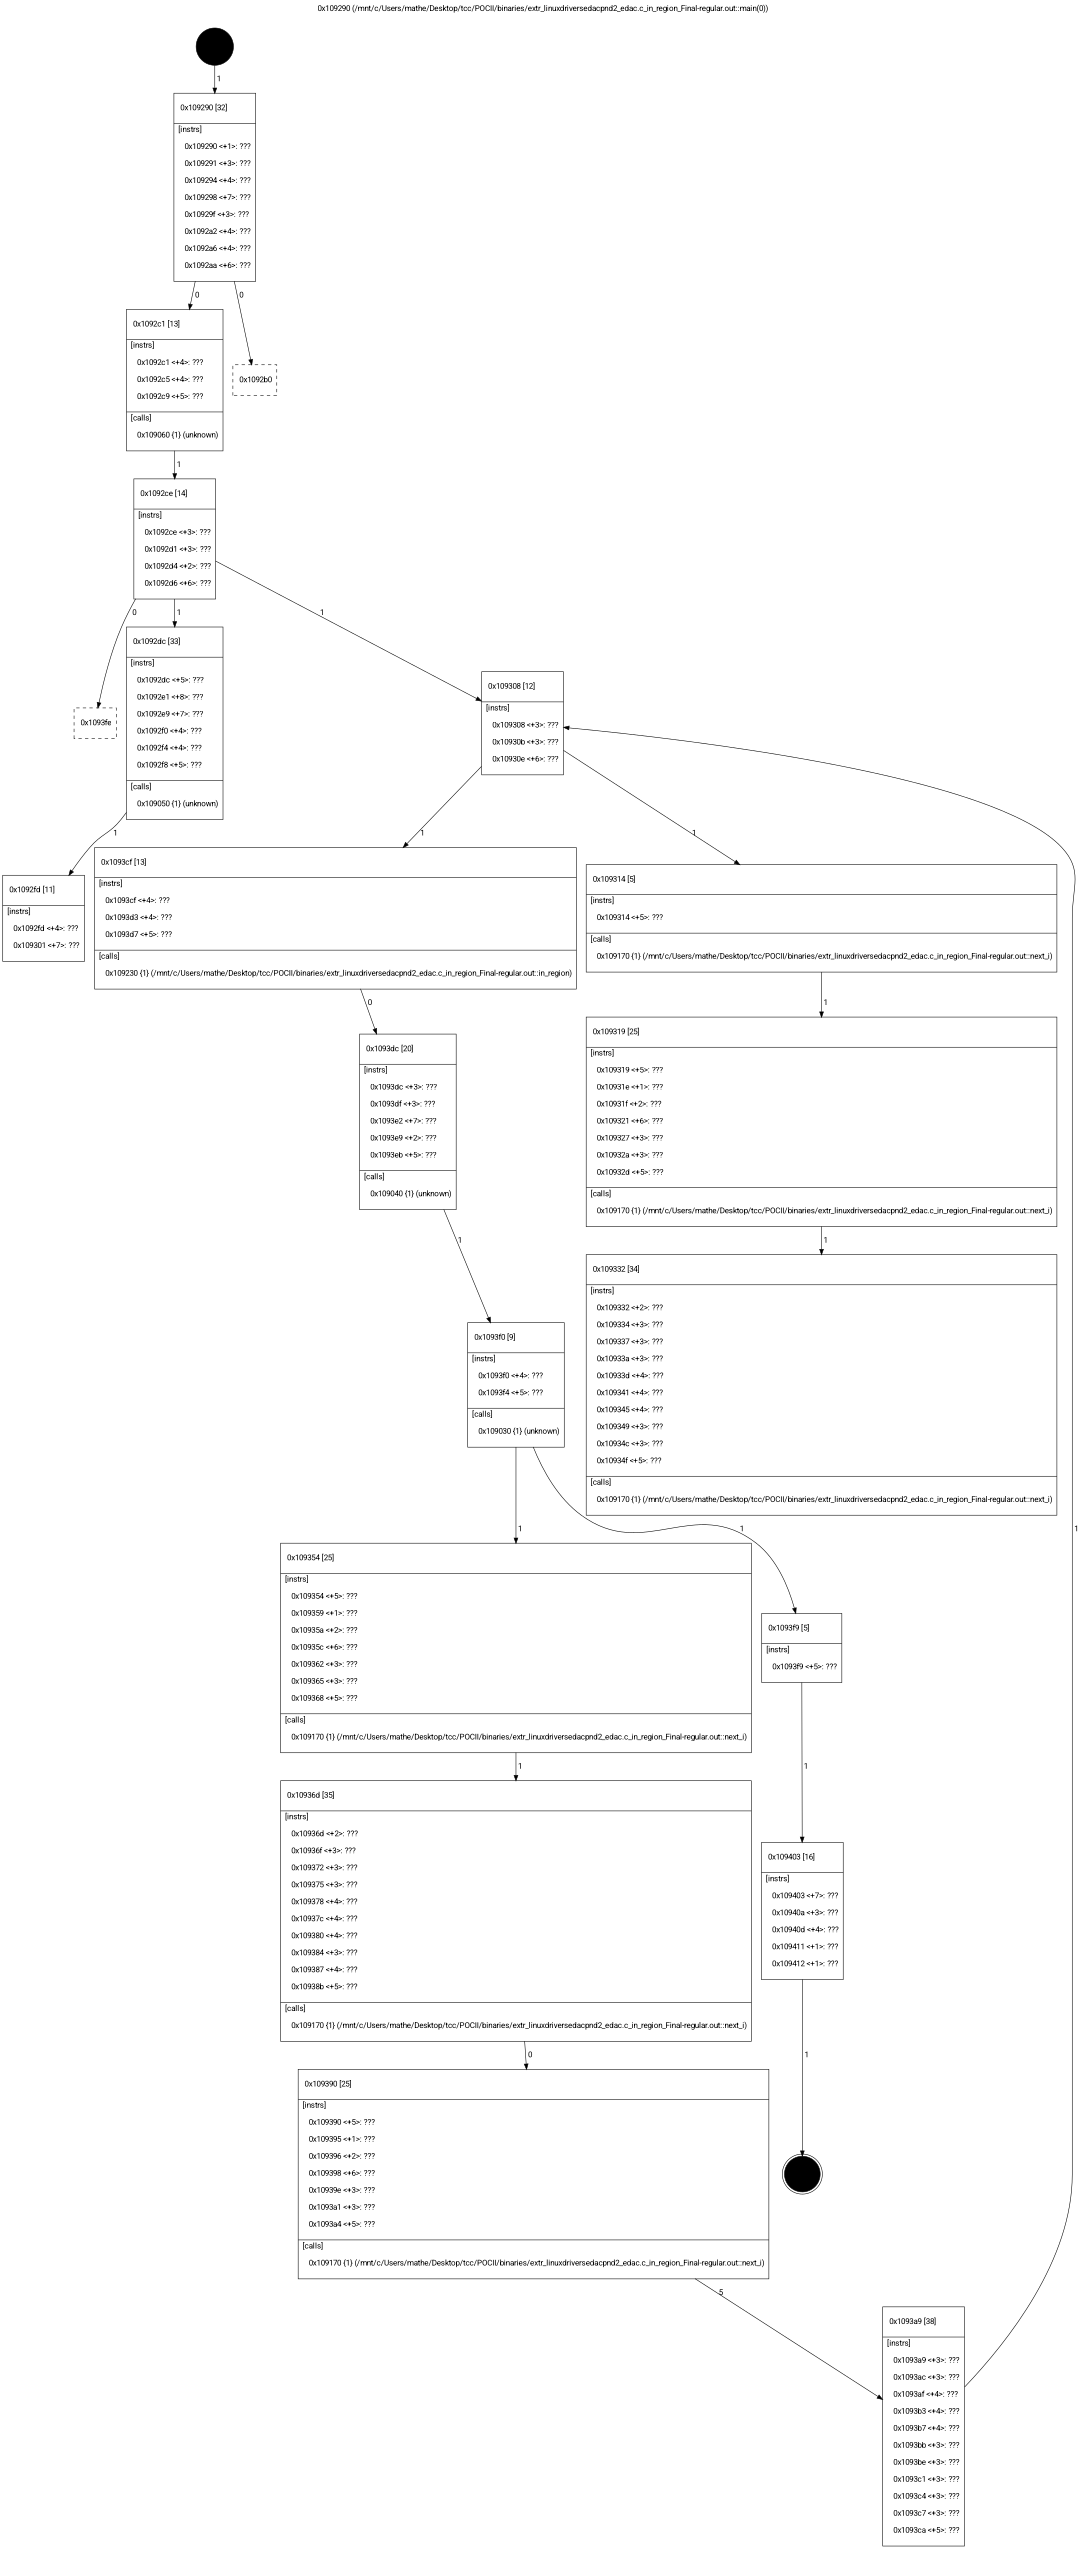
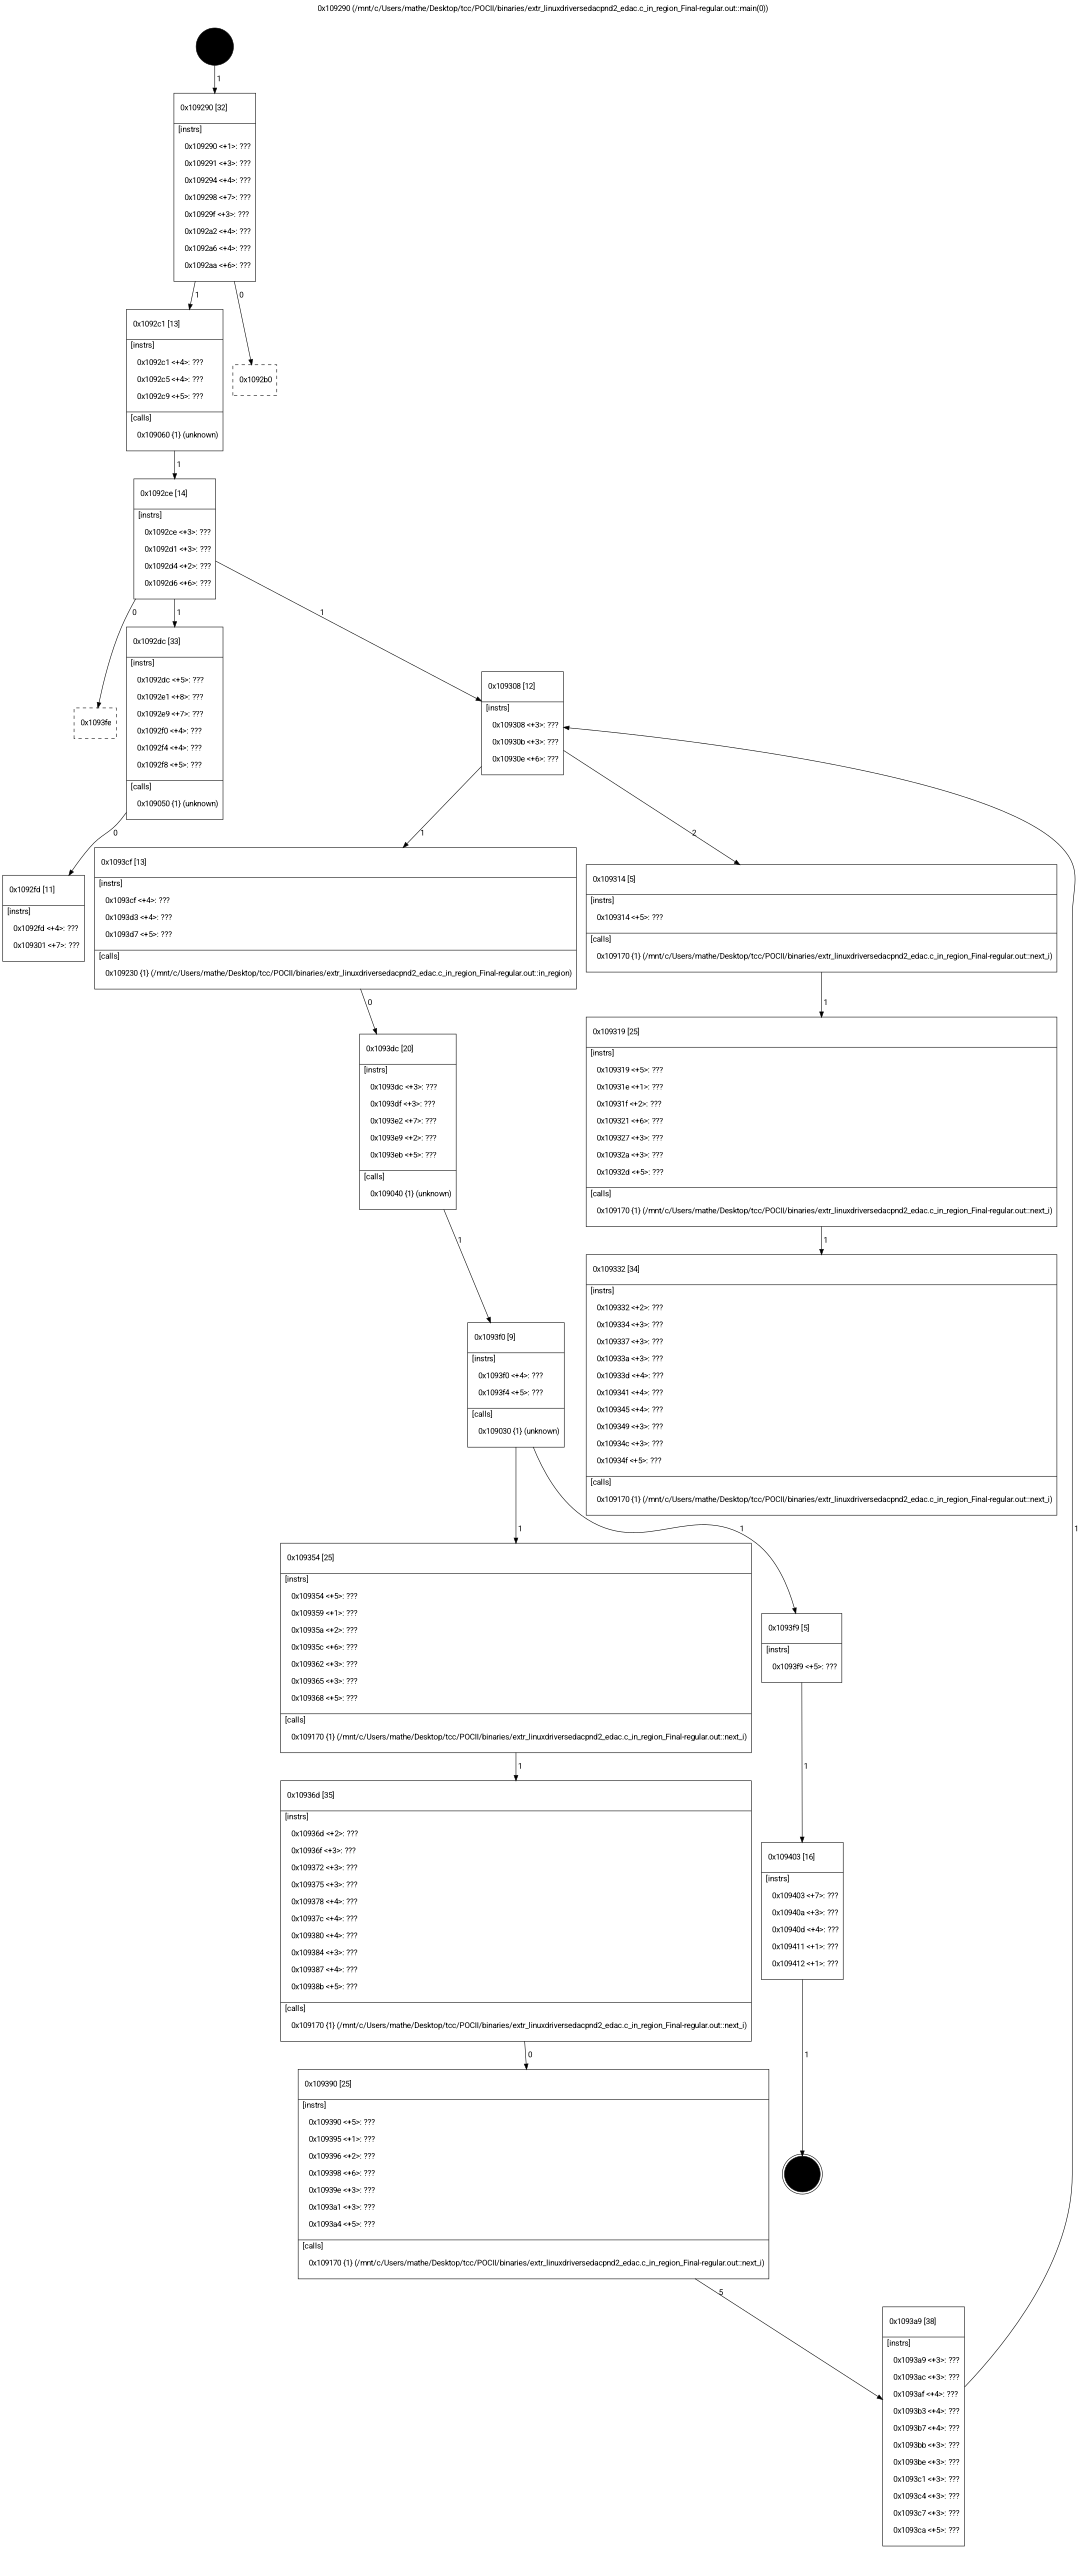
(196, 295) -> (196, 295)
(114, 834) -> (114, 834)
(693, 834) -> (693, 834)
